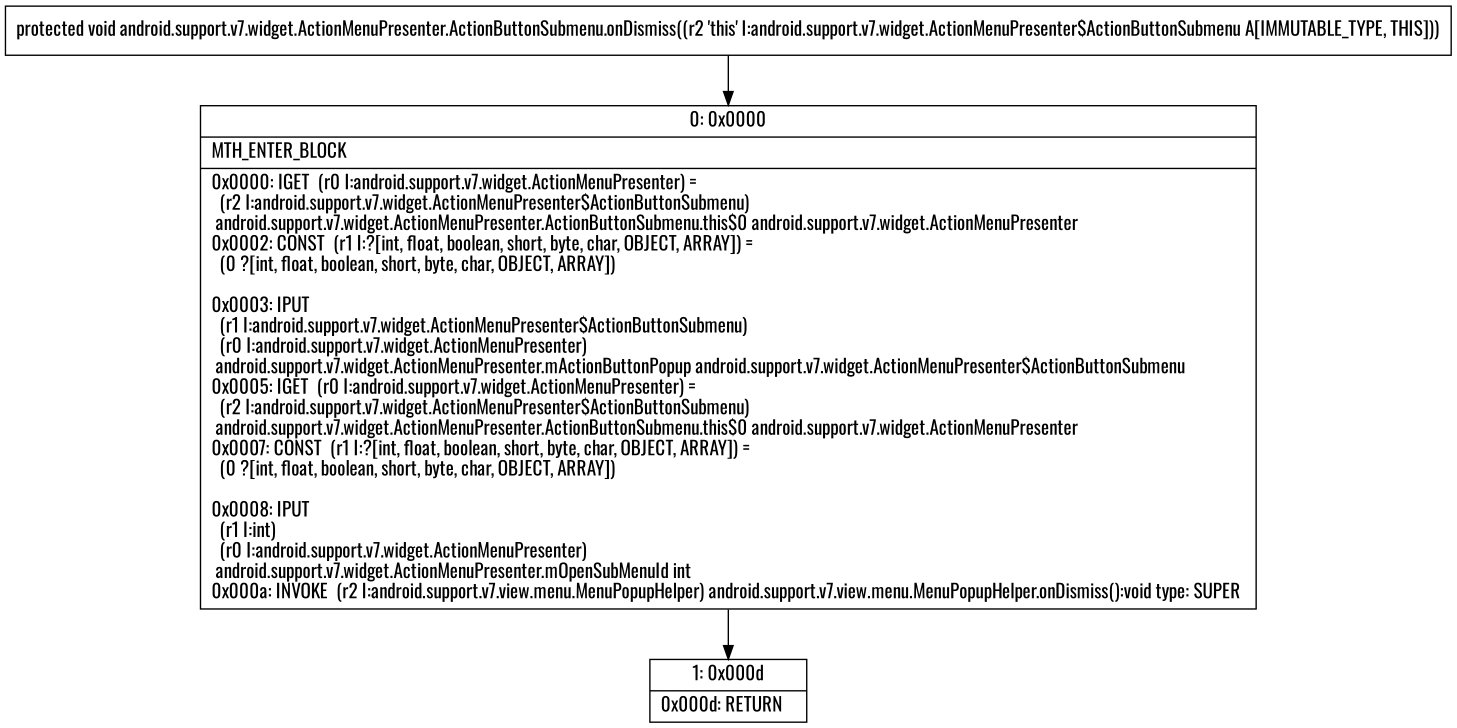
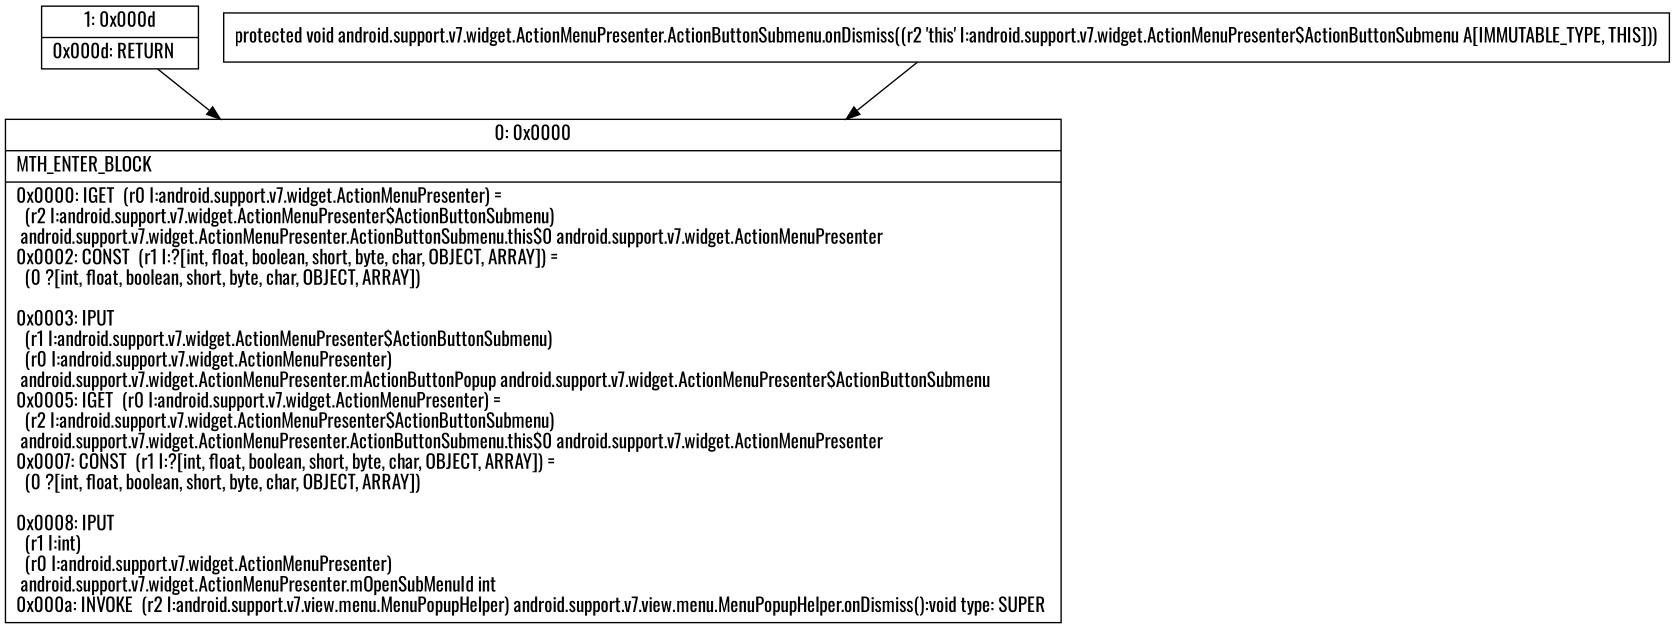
(728, 627) -> (183, 90)
